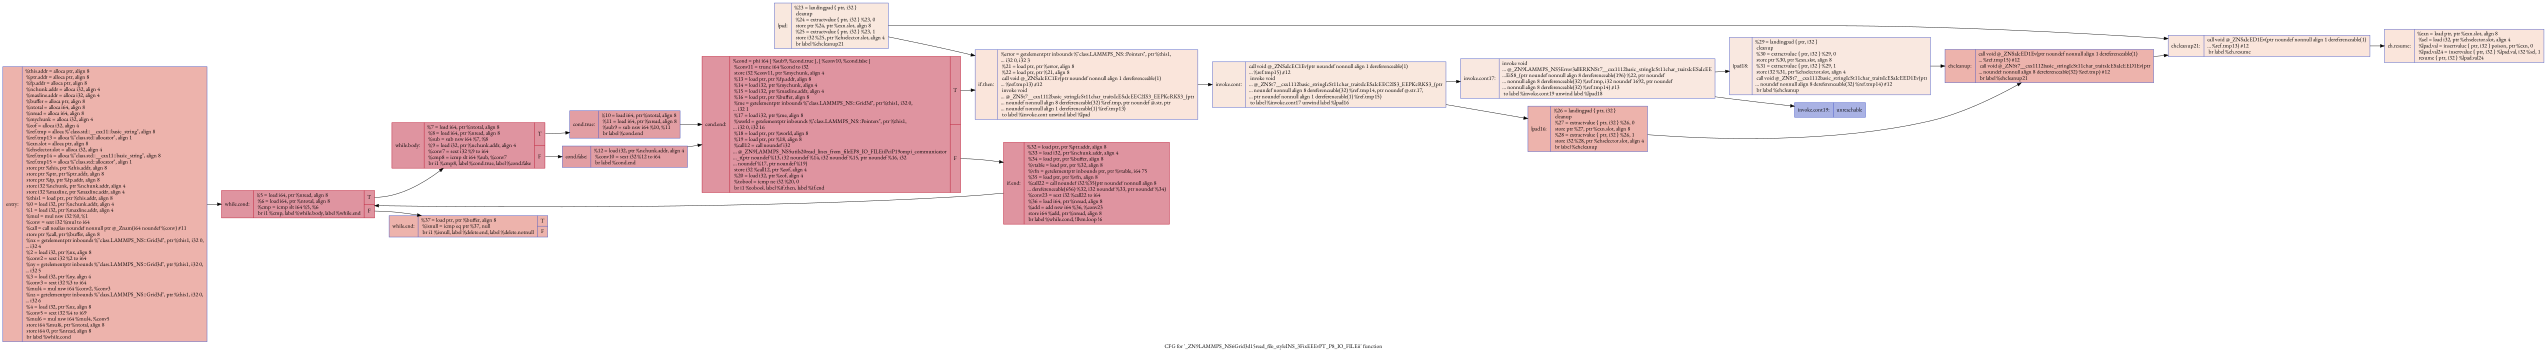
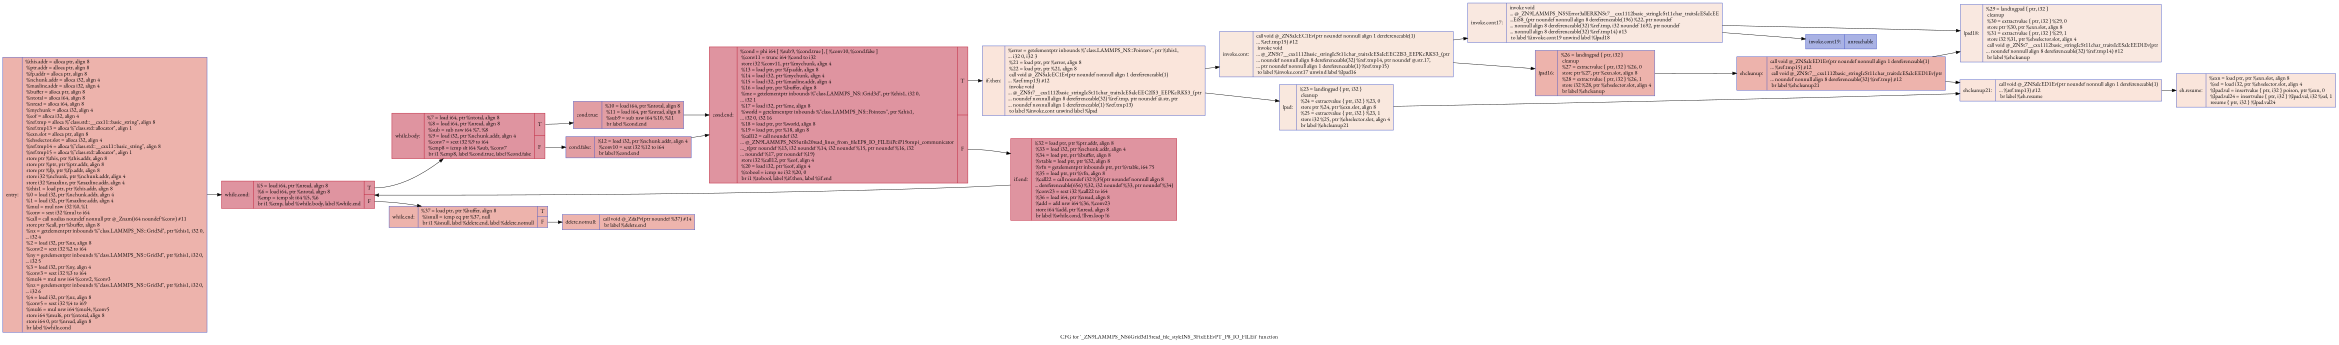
(930, 45) -> (1240, 97)
(1936, 66) -> (1944, 55)
none -> (629, 222)
